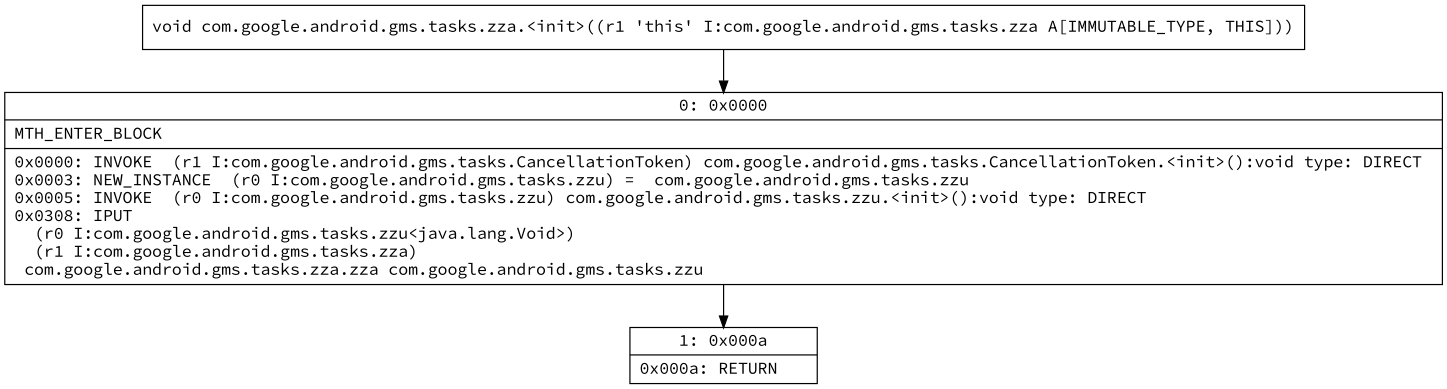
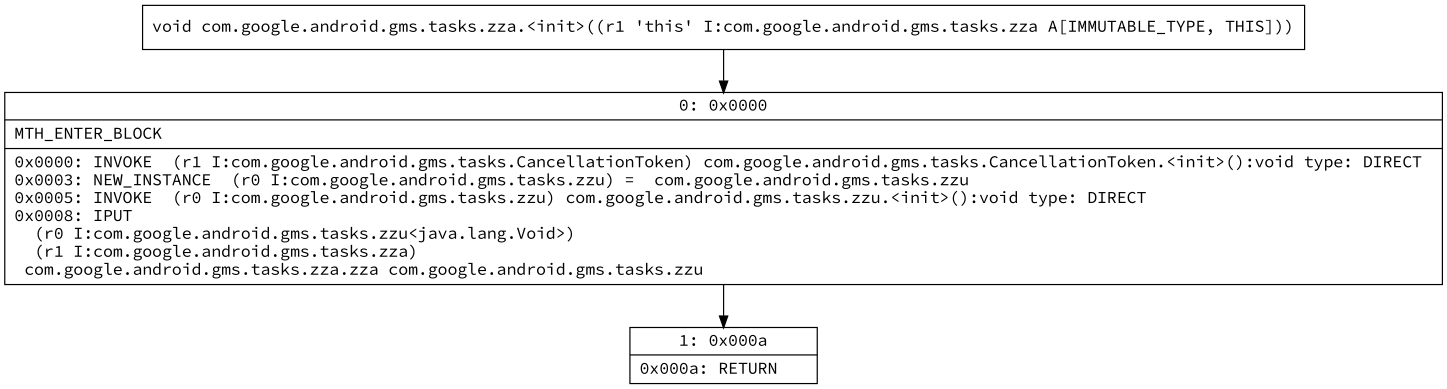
(84, 216) -> (84, 216)
